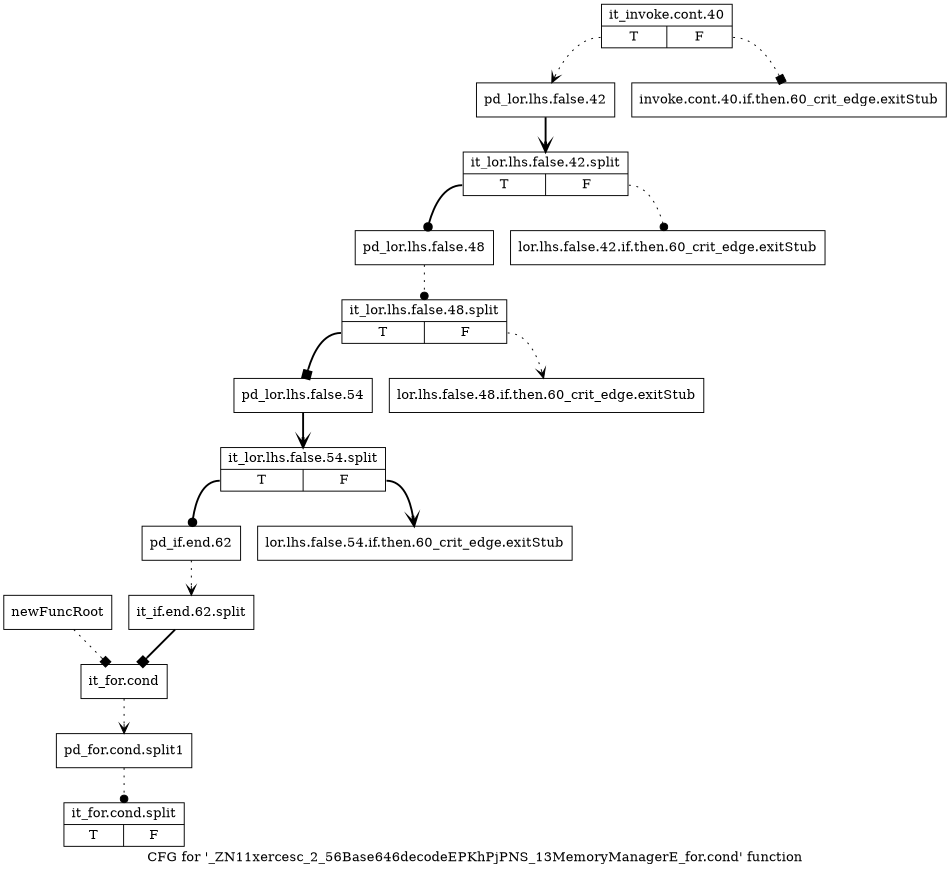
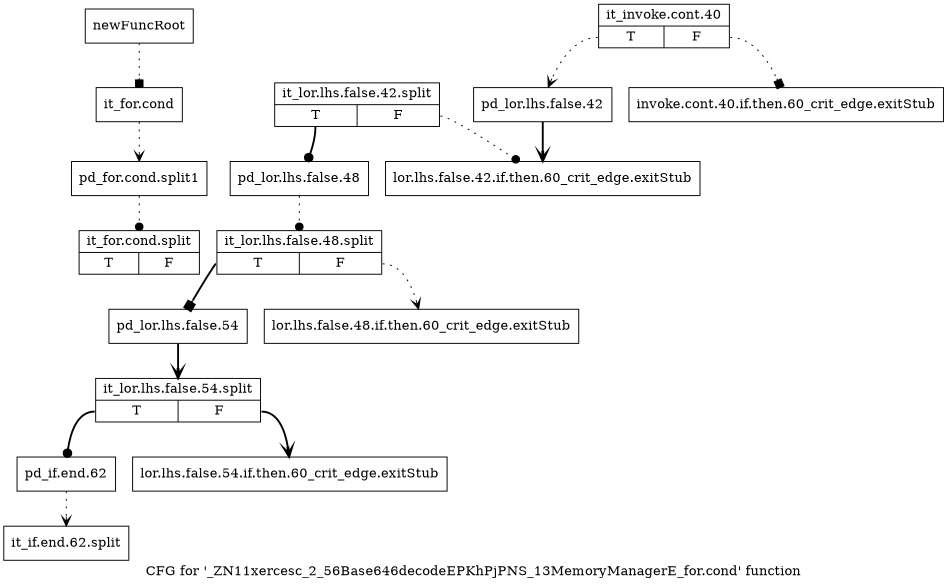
(546, 130) -> (543, 137)
(161, 644) -> none
